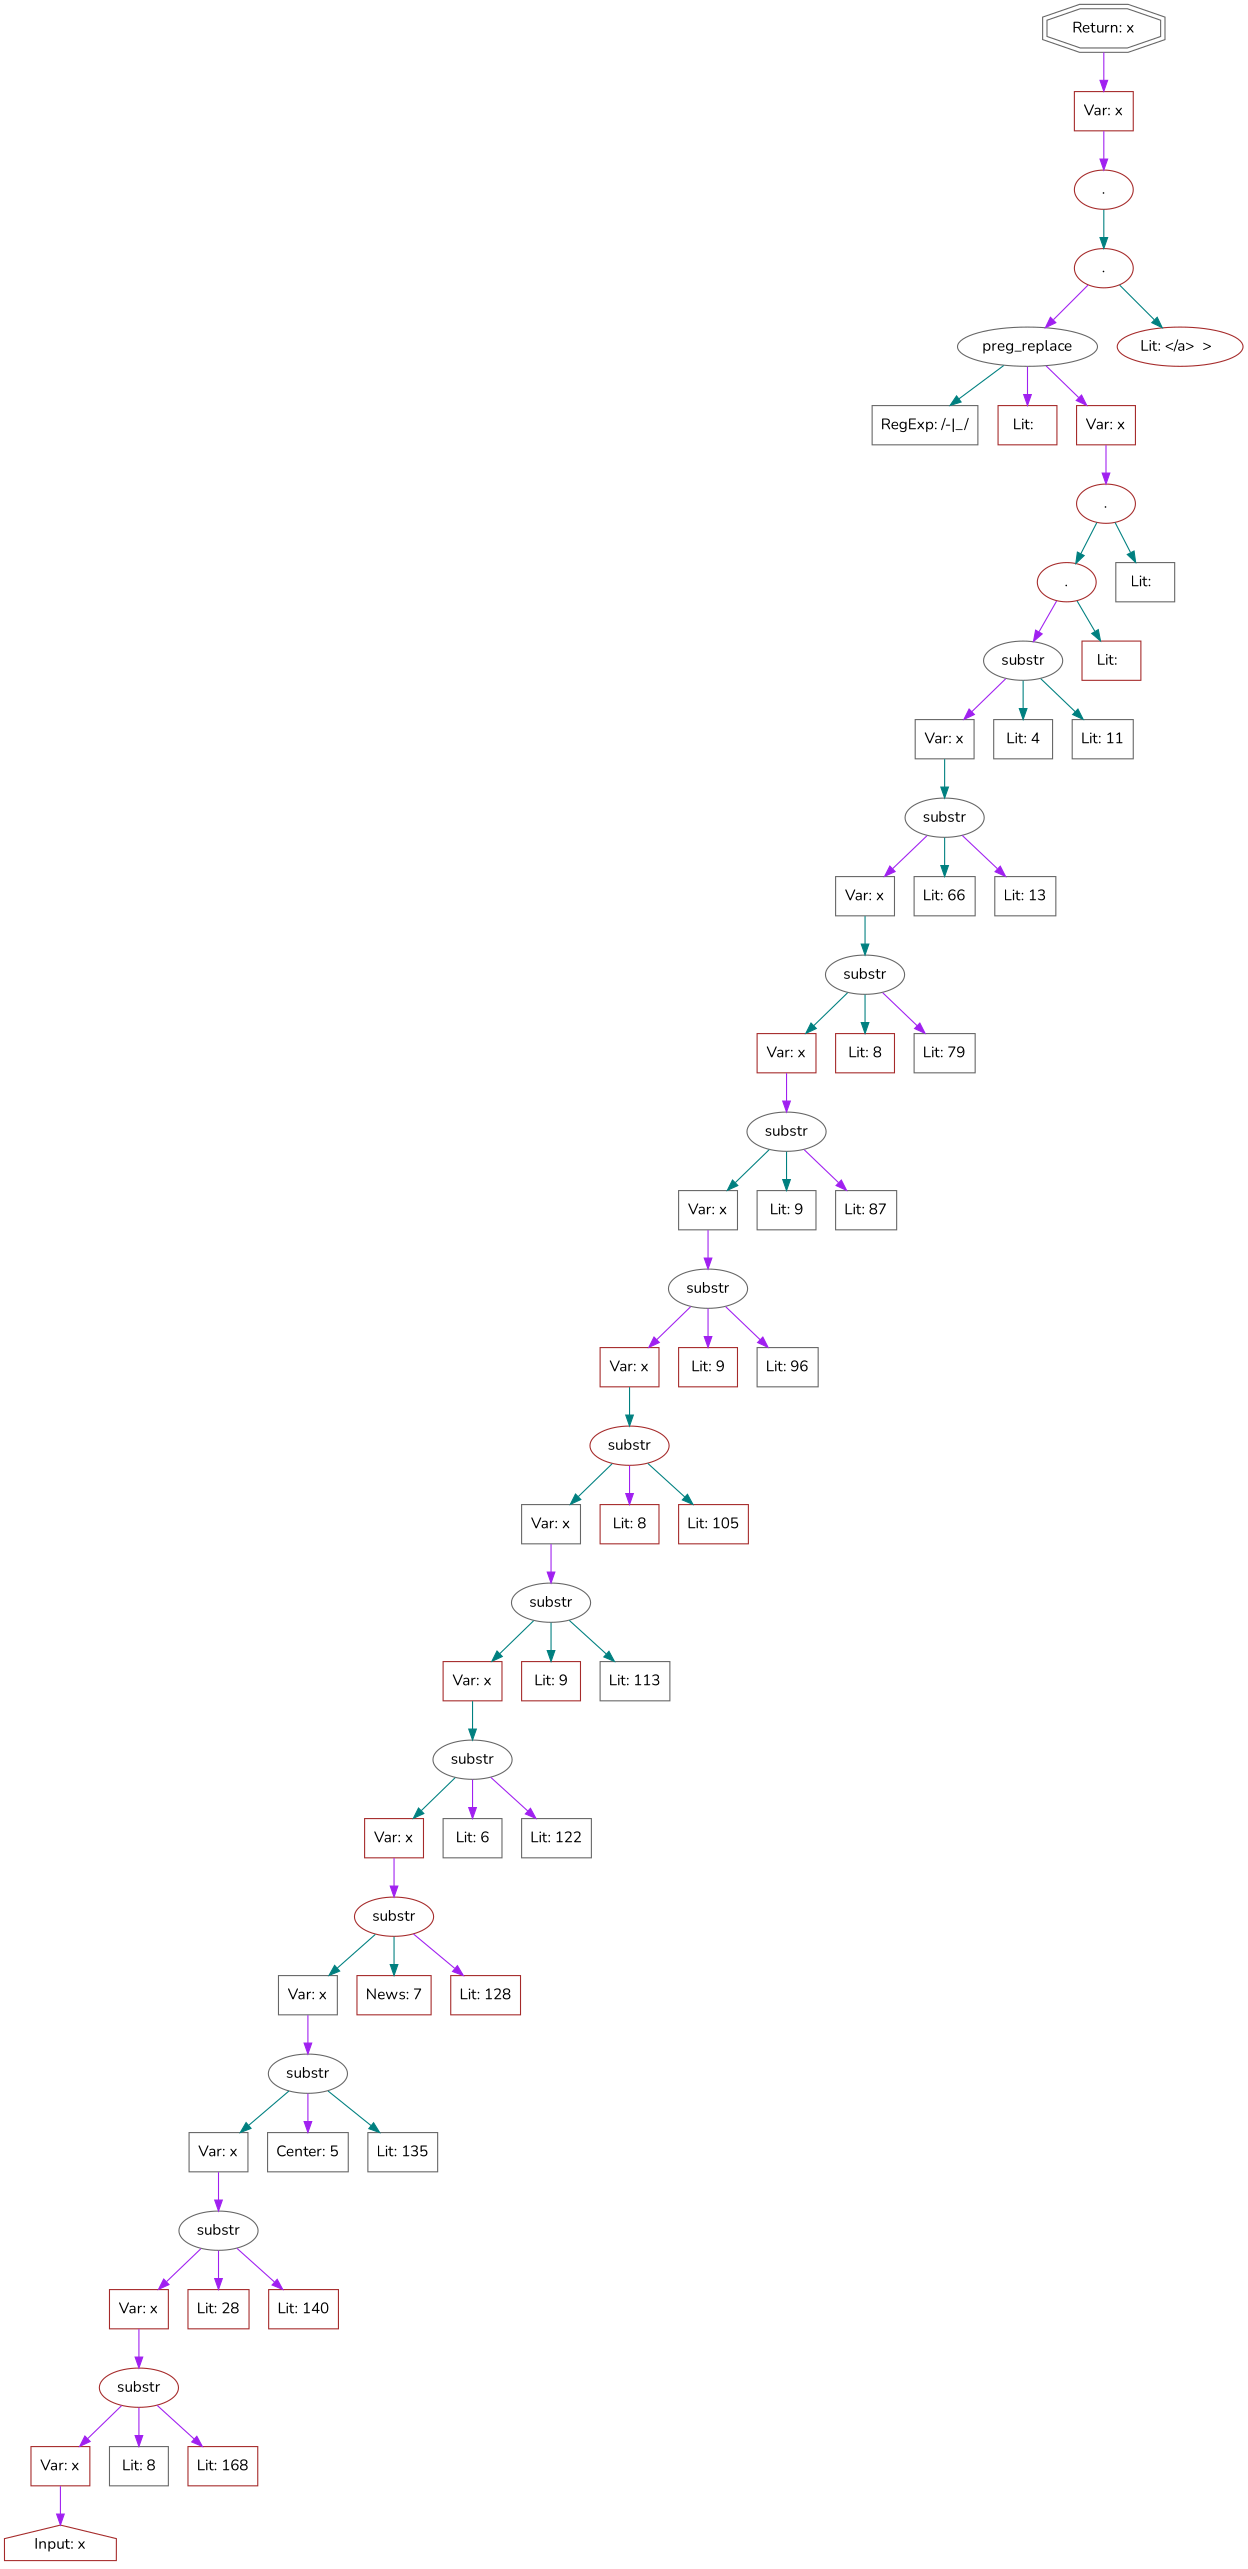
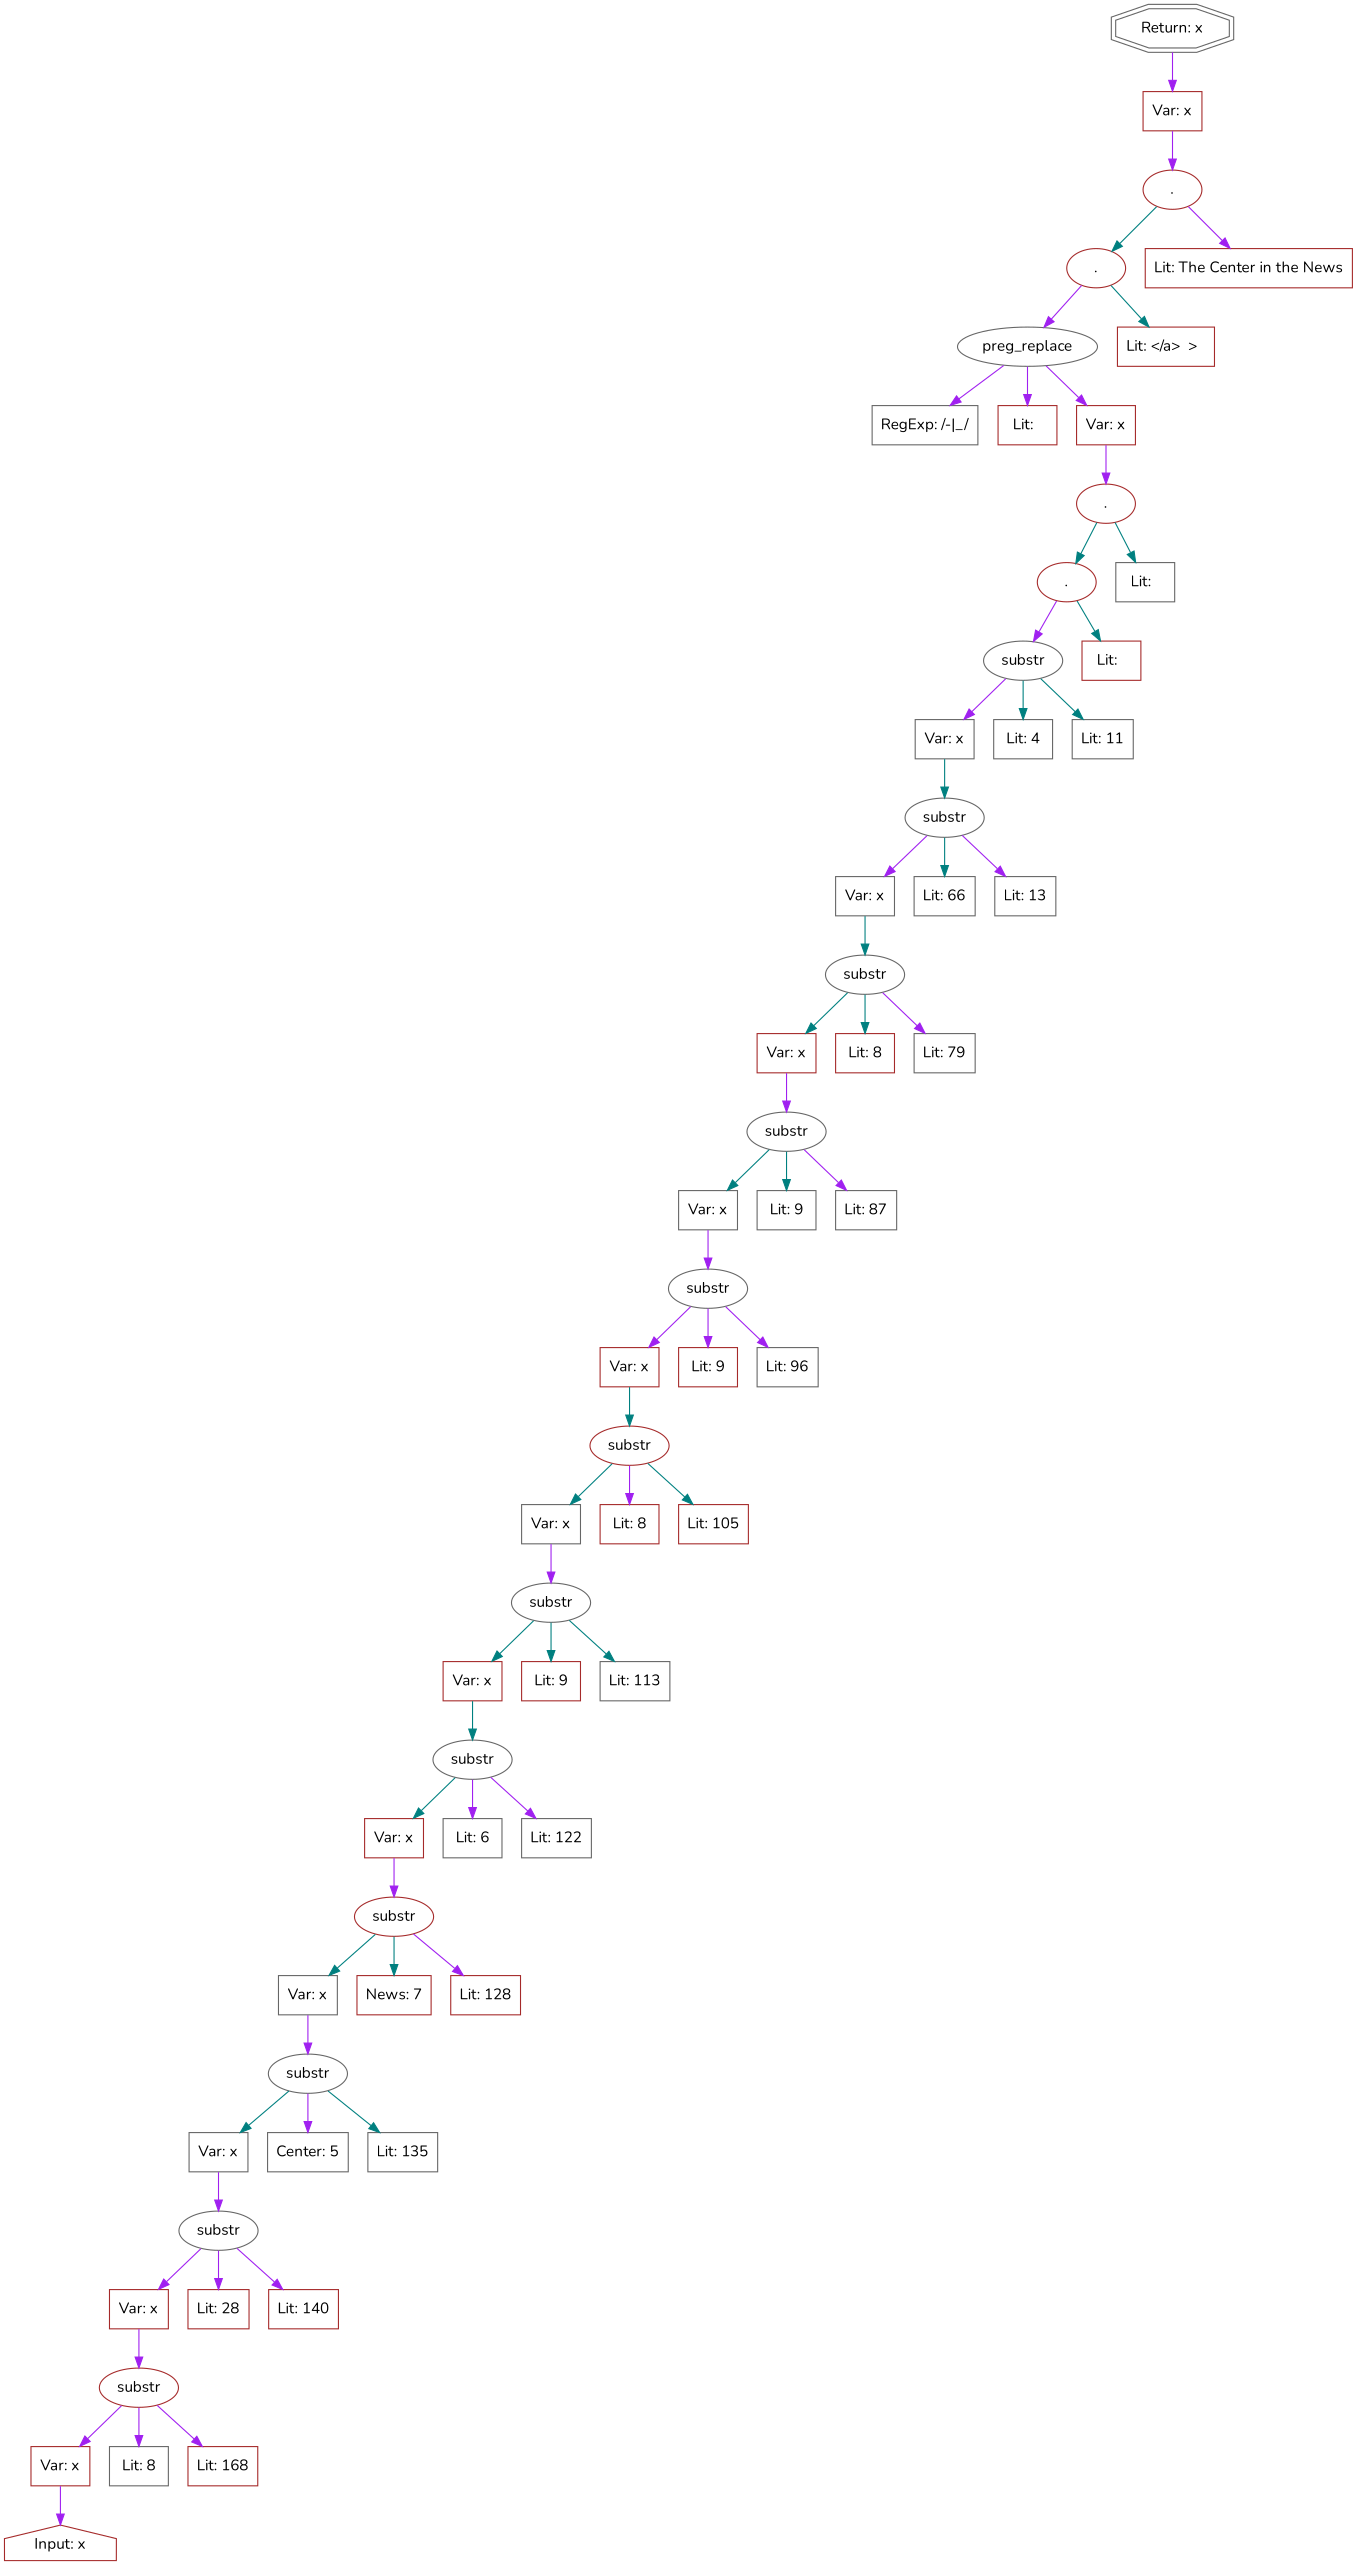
none -> (1249, 268)
(1180, 347) -> (1166, 347)
(981, 382) -> (981, 382)
